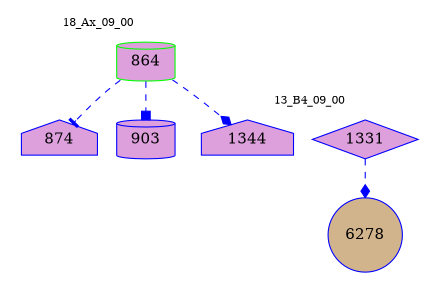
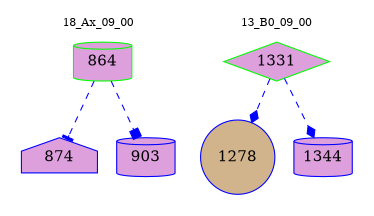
(199, 99) -> (296, 102)
(310, 101) -> (277, 23)
(247, 139) -> (323, 157)
(365, 139) -> (277, 62)
(365, 235) -> (238, 157)
